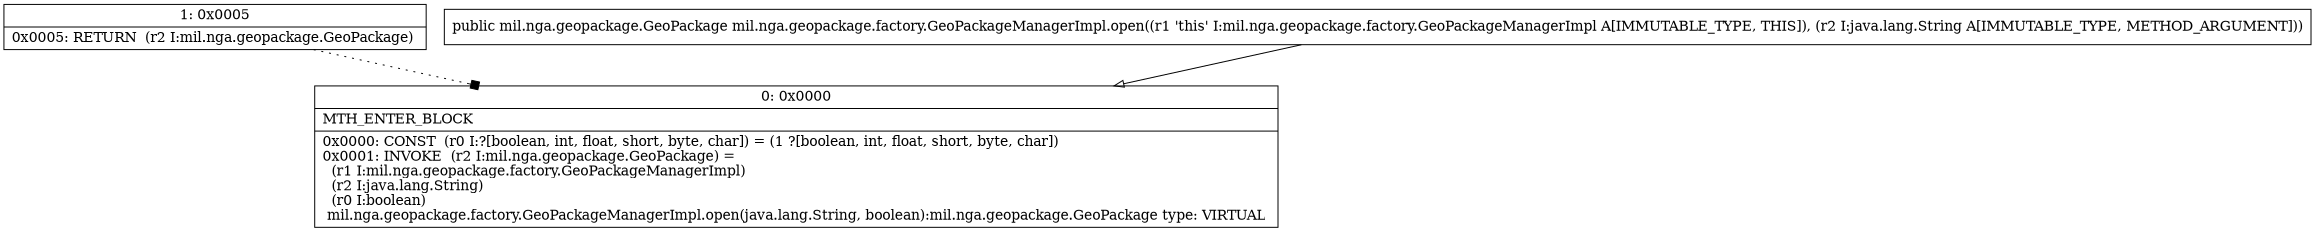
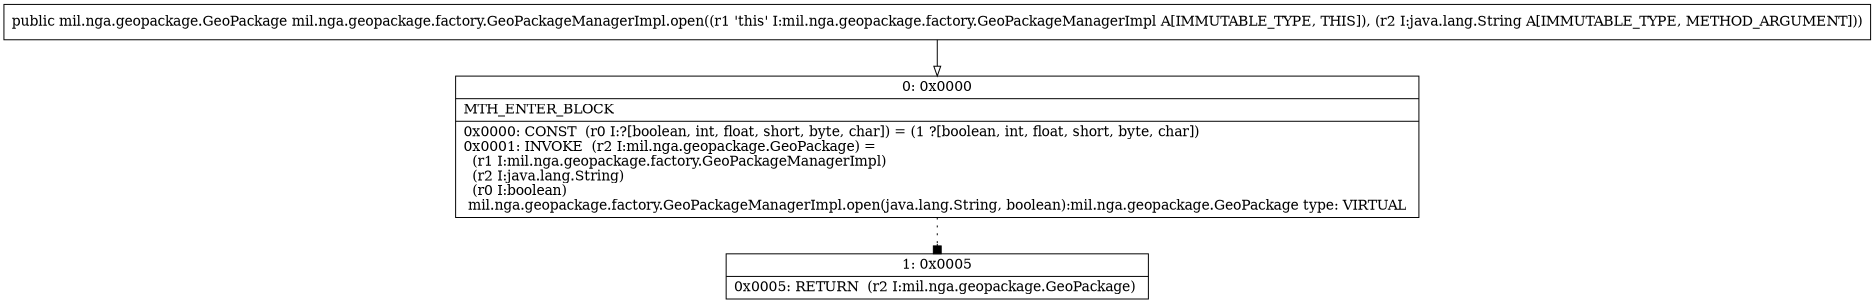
(391, 67) -> (937, 231)
